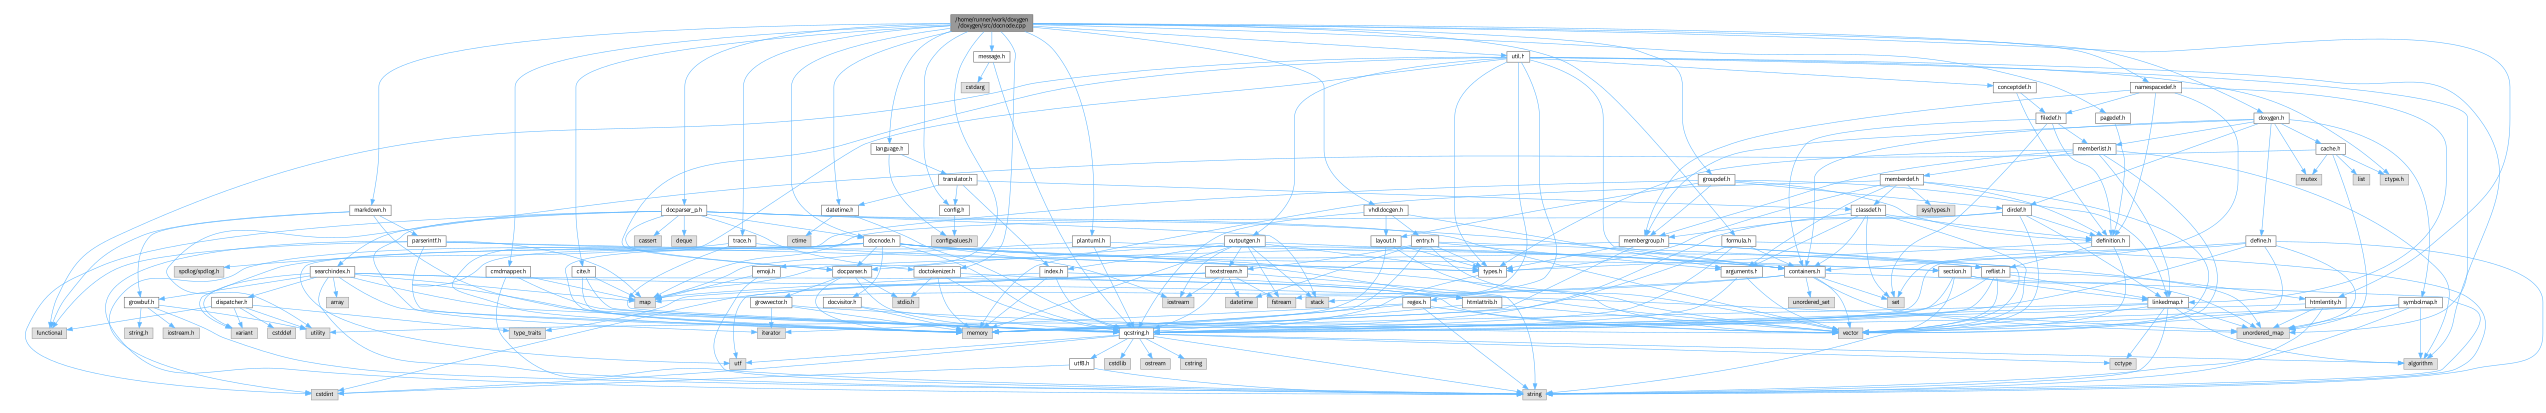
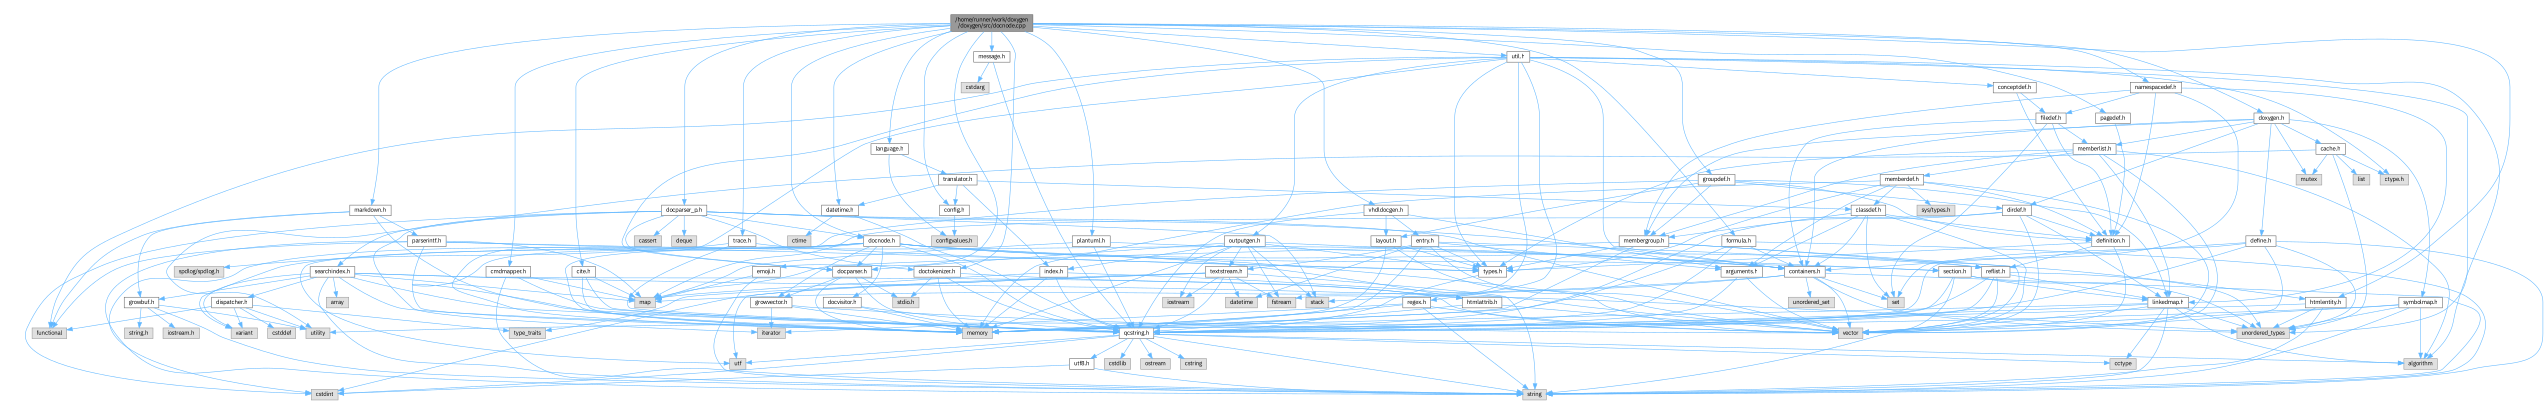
(1059, 264) -> (817, 273)
(2263, 333) -> (2263, 333)
